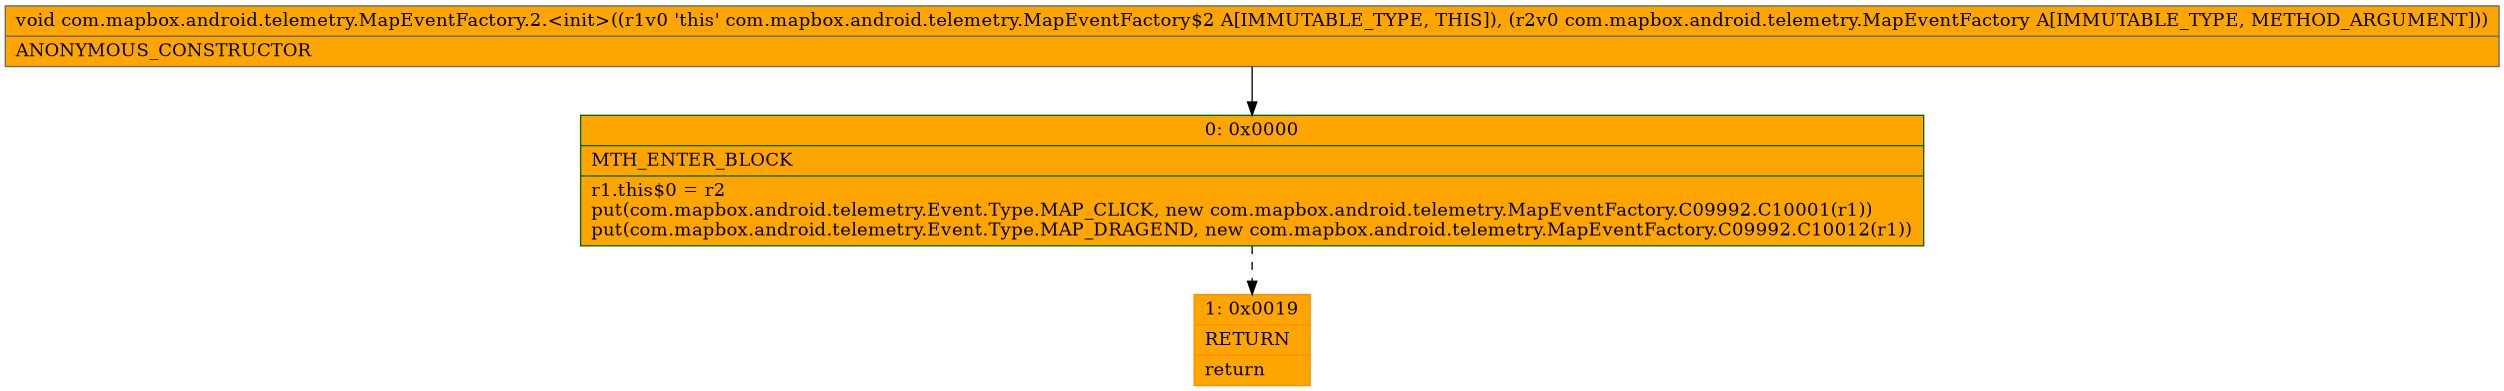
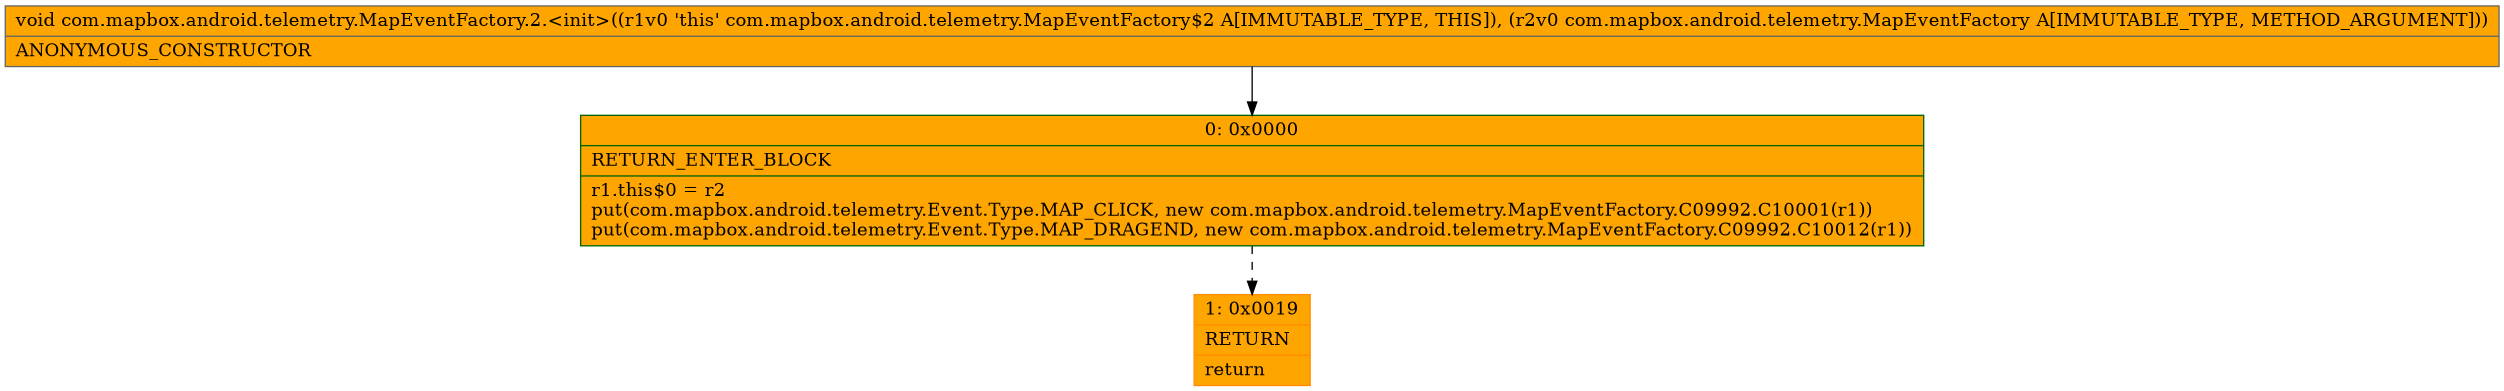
(693, 160) -> (712, 160)
